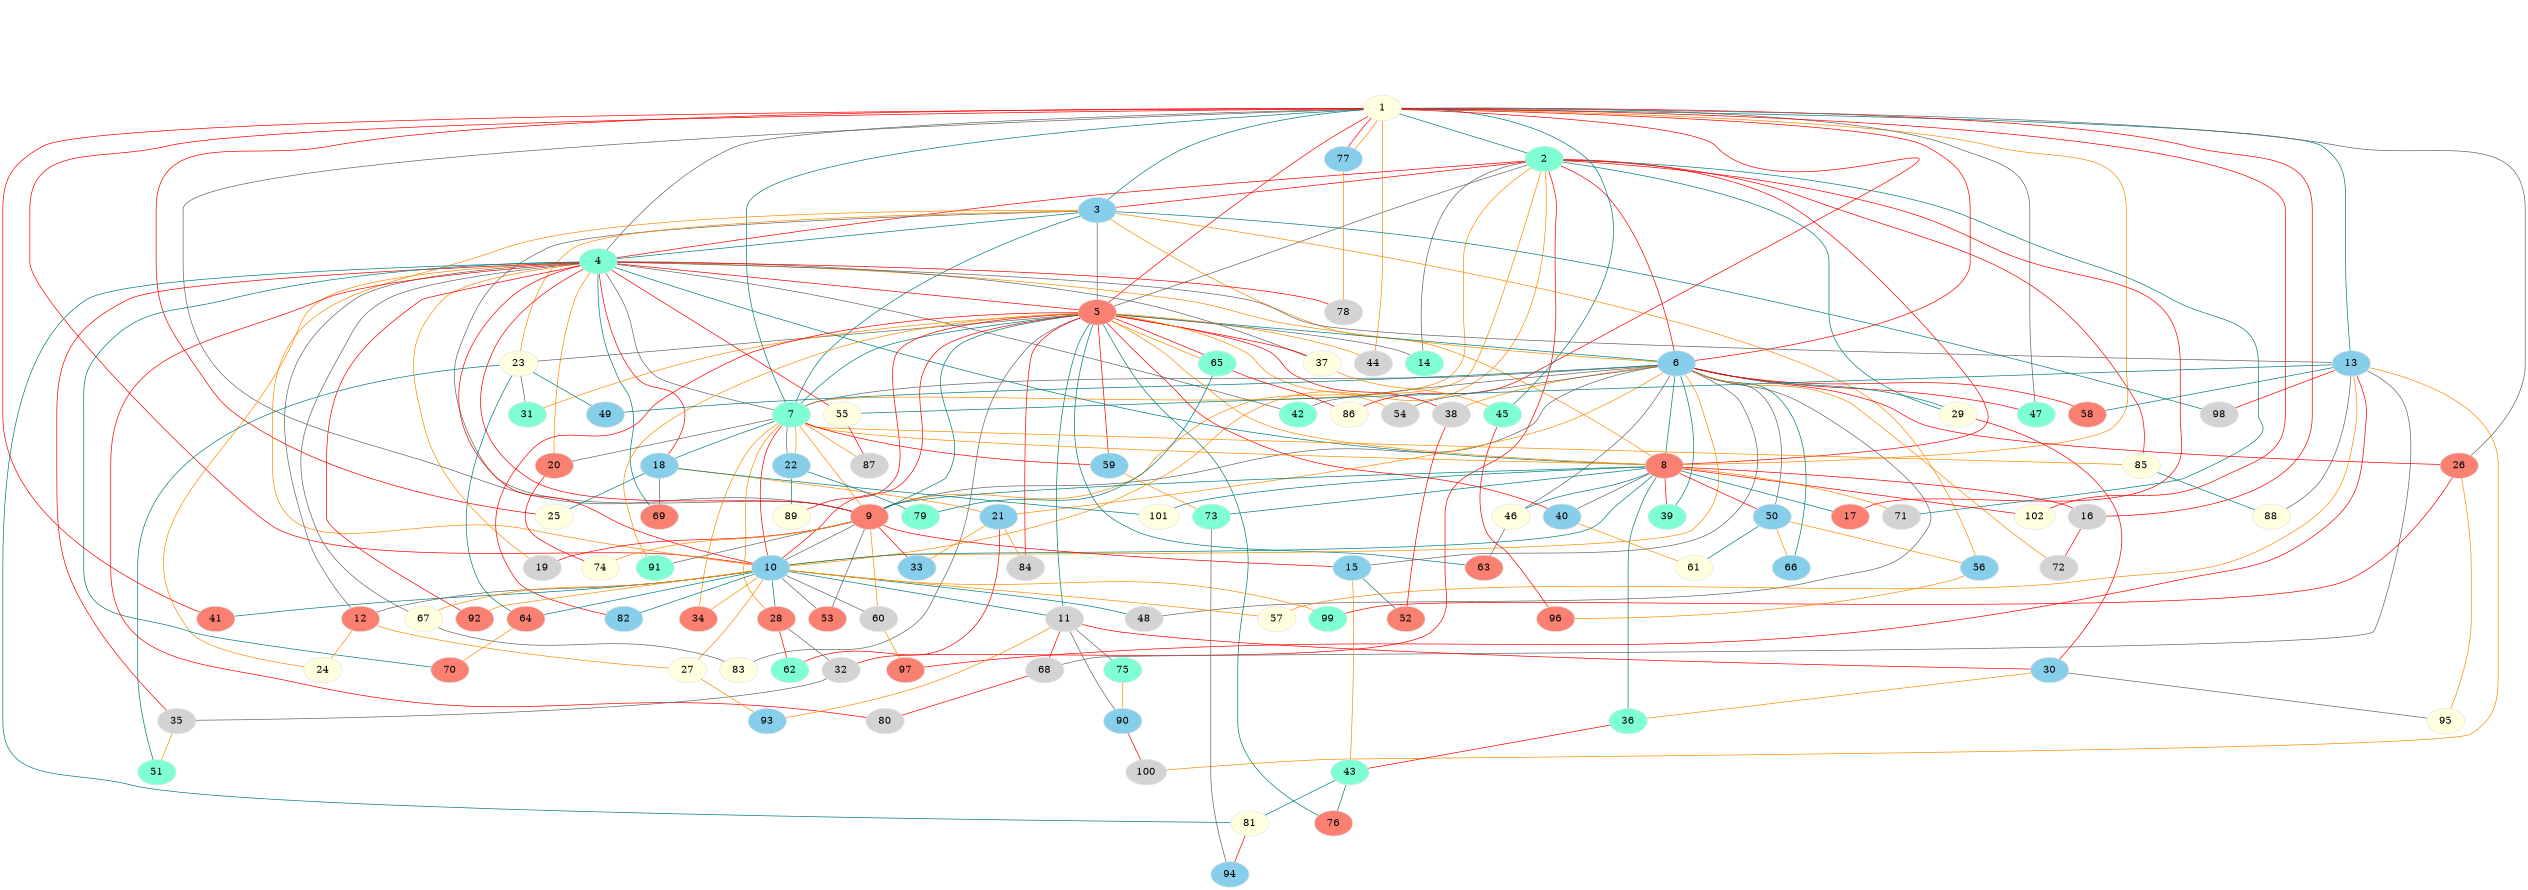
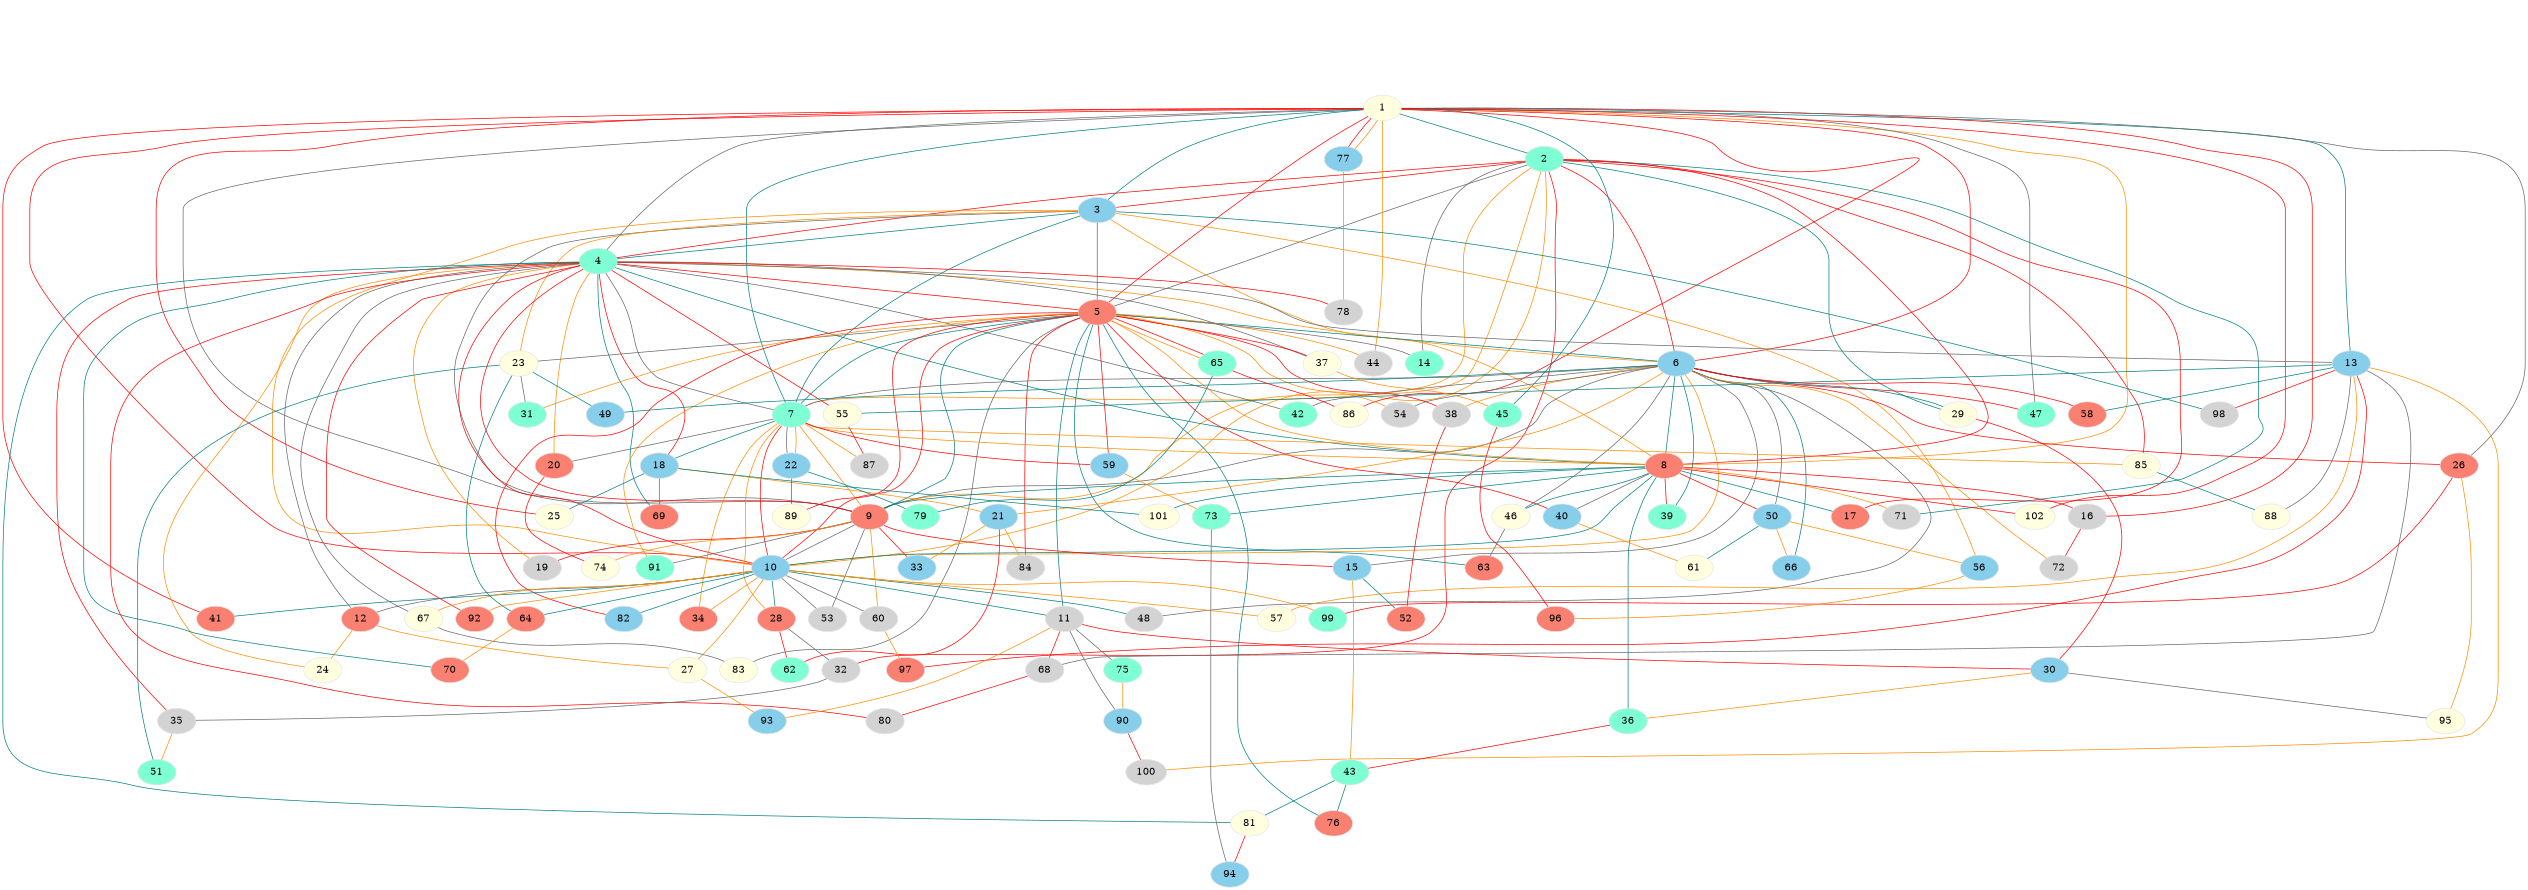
(828, 619) -> (828, 619)
